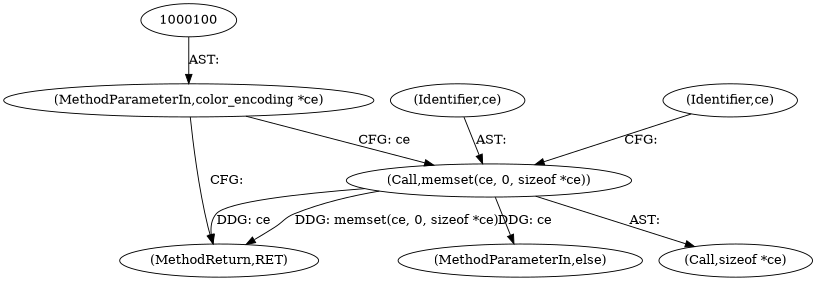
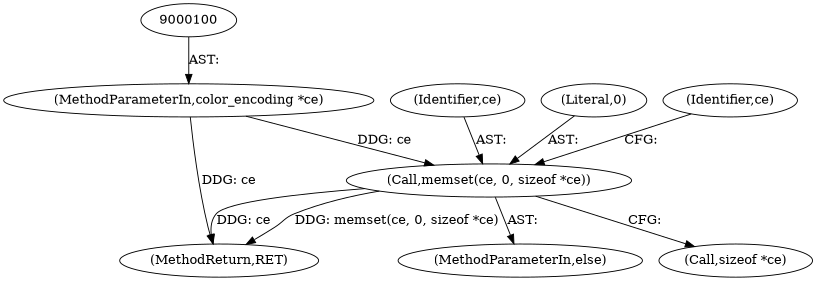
(189, 20) -> (189, 20)
none -> (594, 100)
(384, 140) -> (384, 140)
(229, 180) -> (229, 180)
(525, 221) -> (525, 221)
(647, 221) -> (647, 221)
